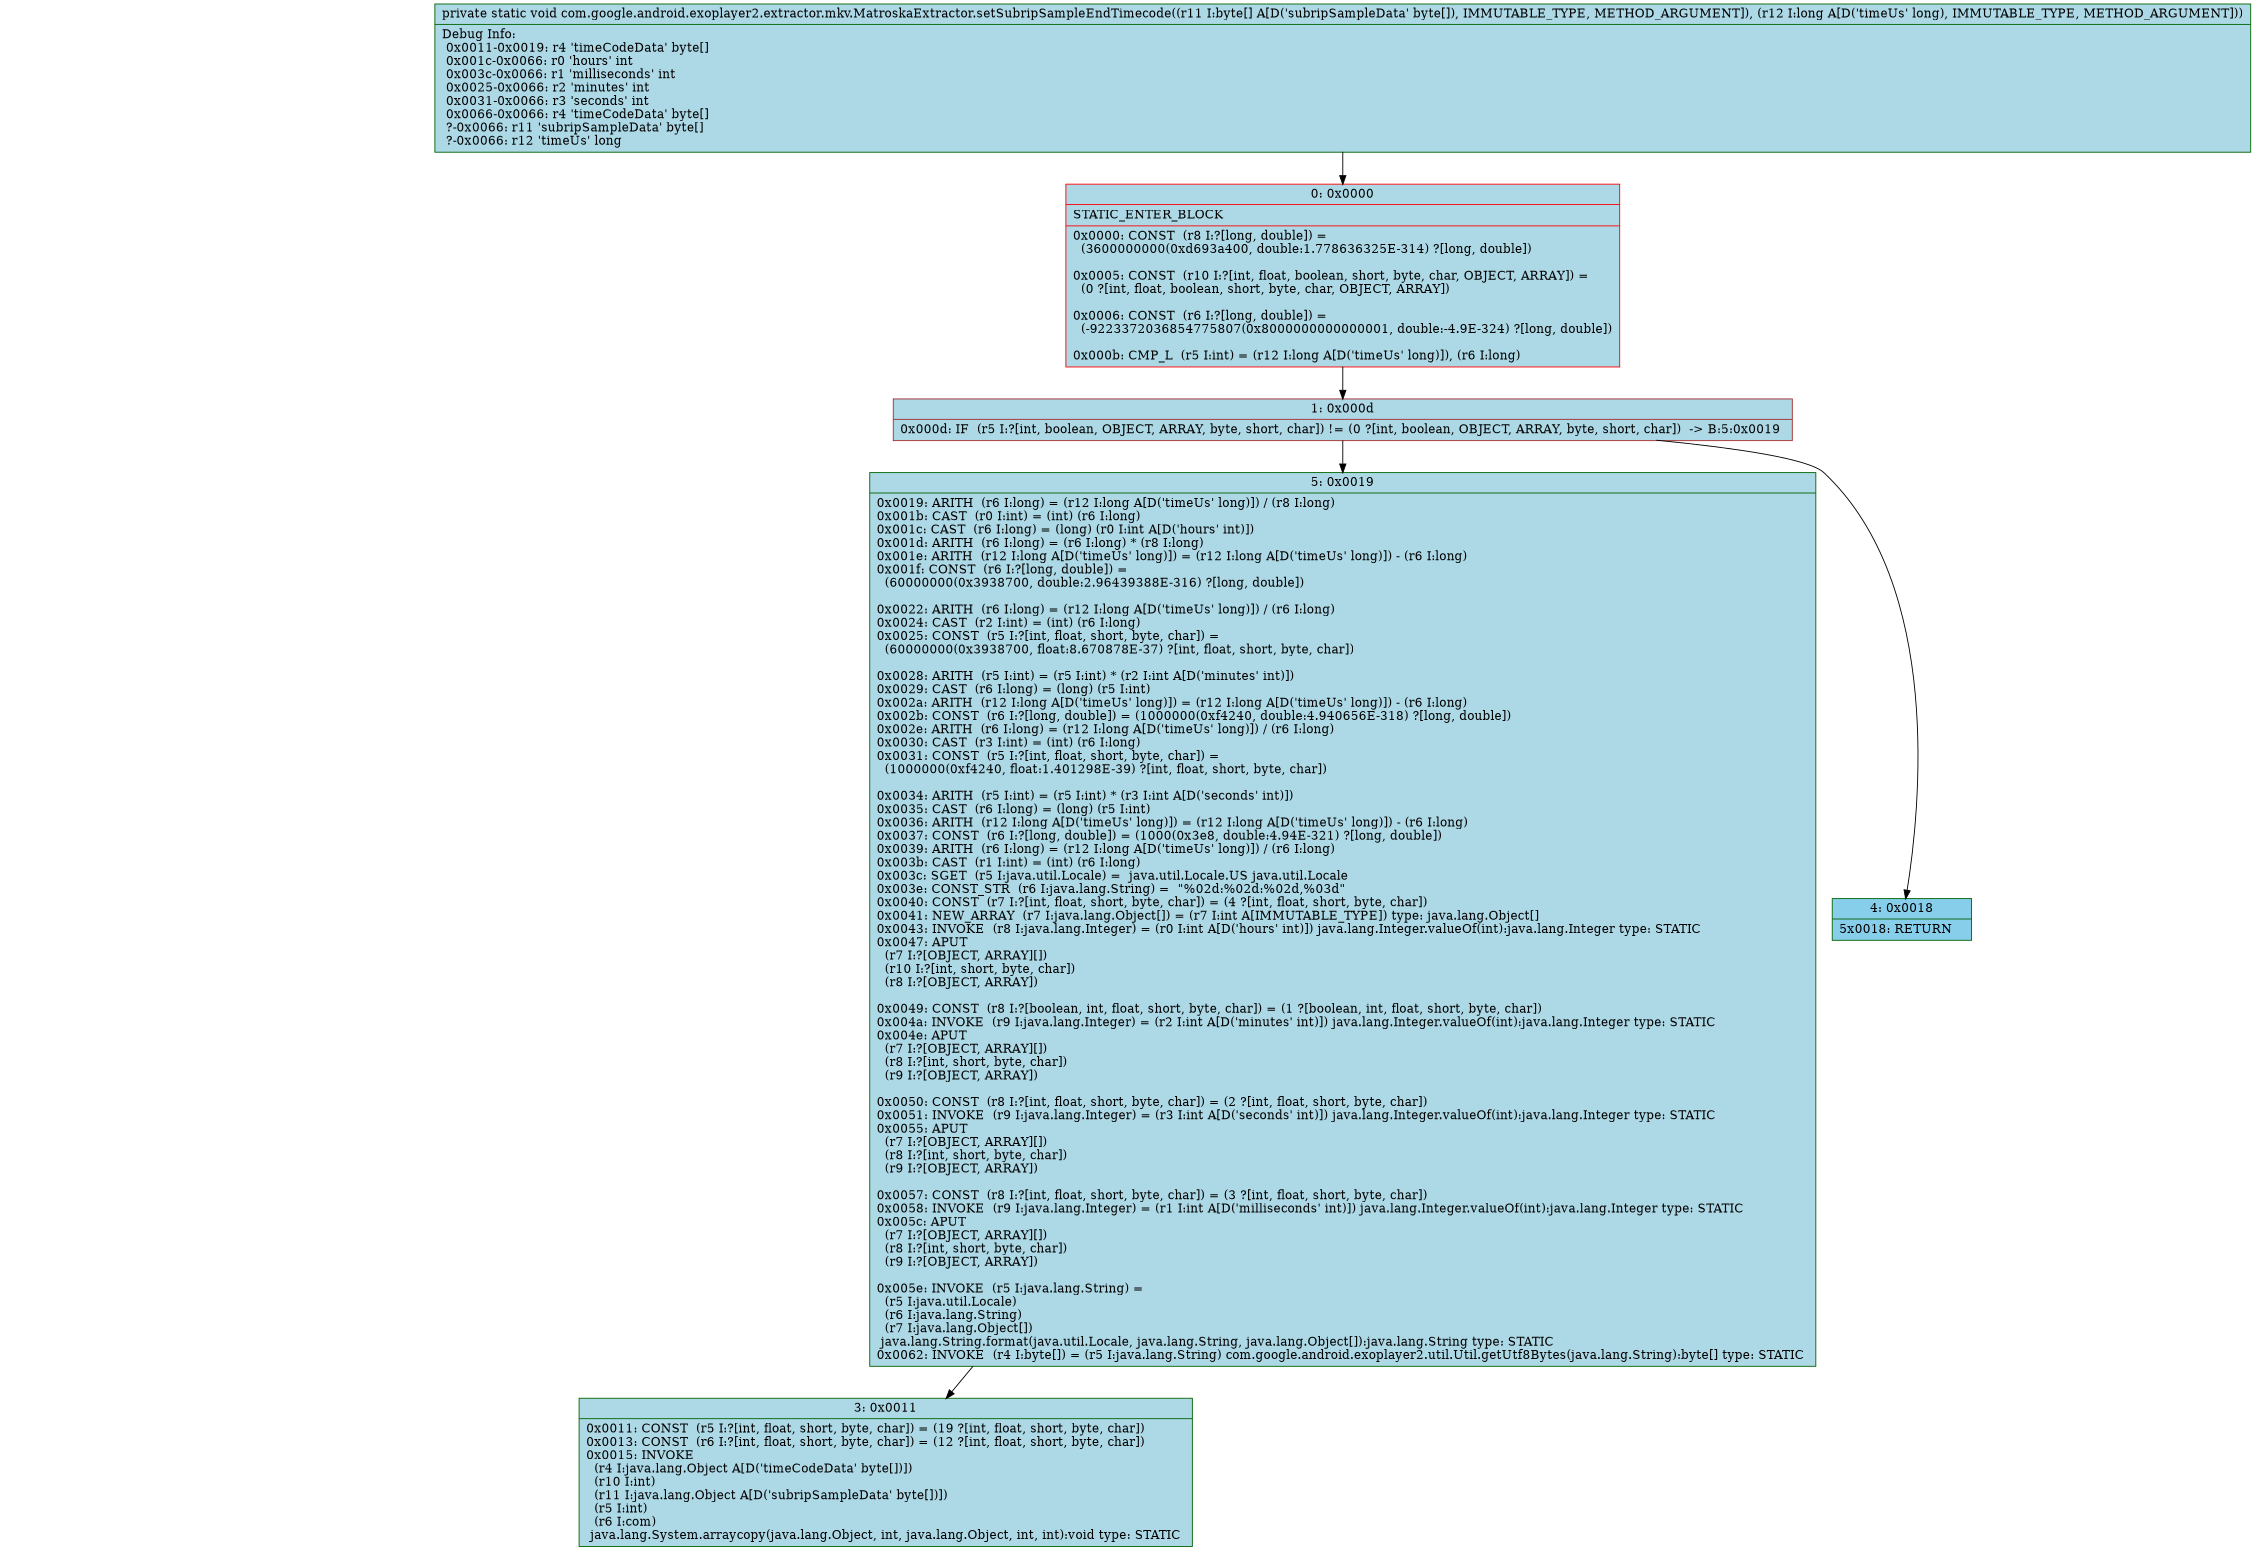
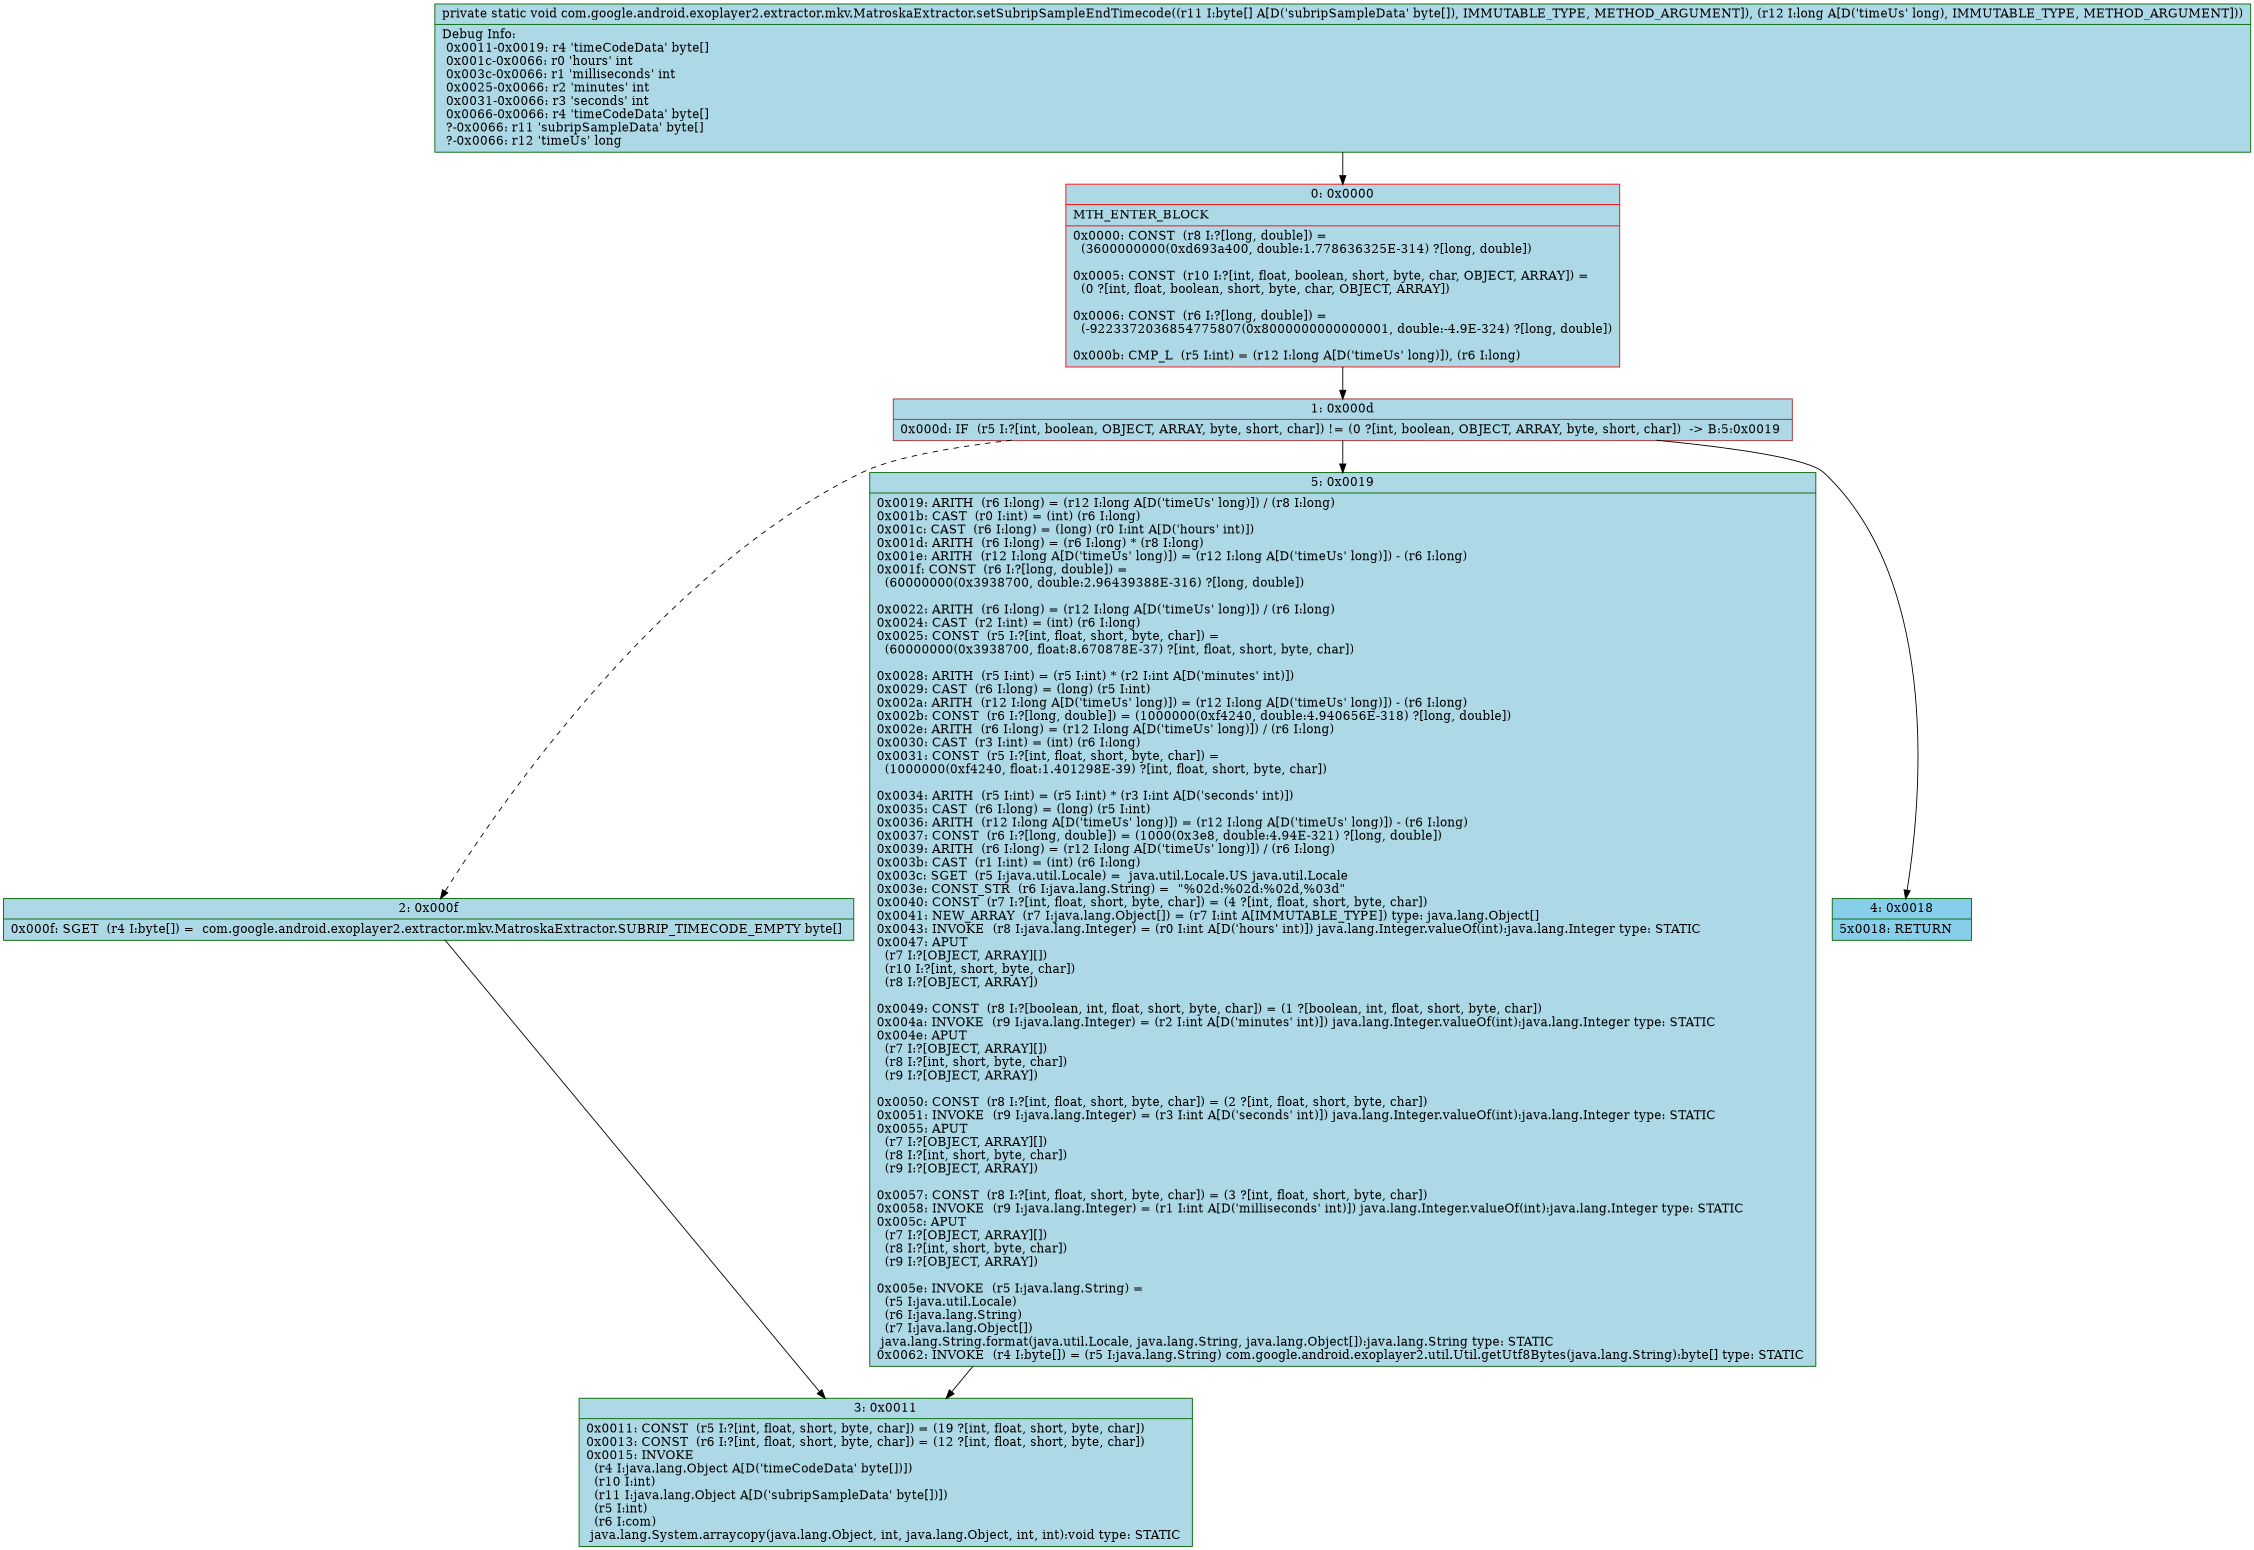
(1148, 215) -> (1141, 215)
none -> (429, 919)
